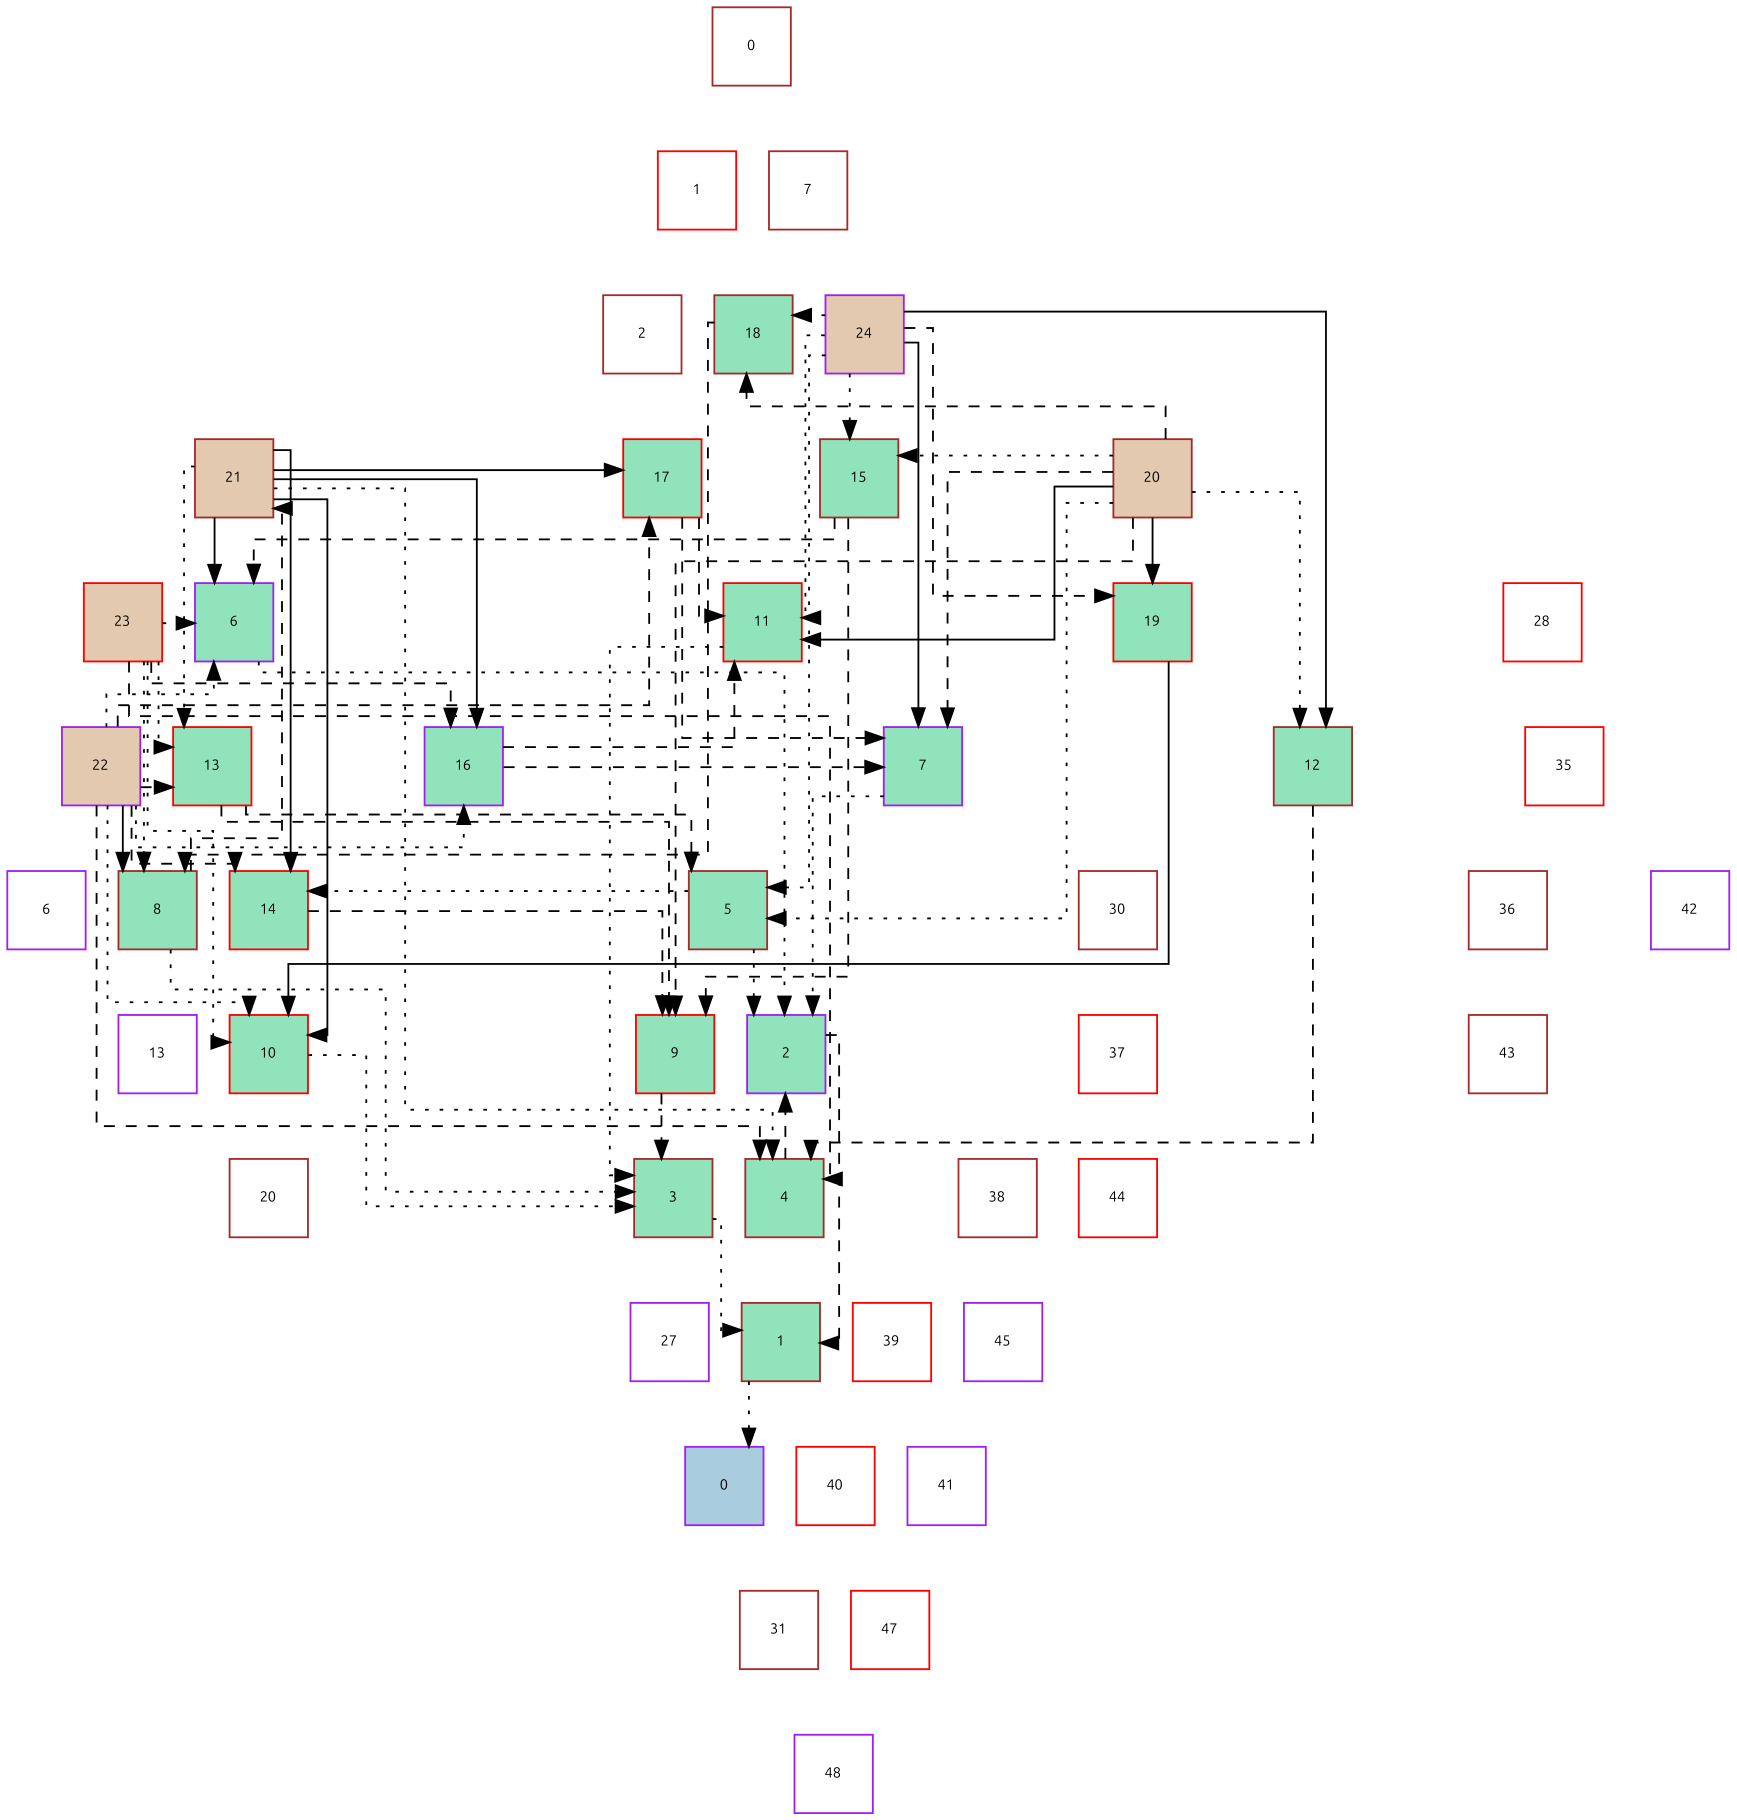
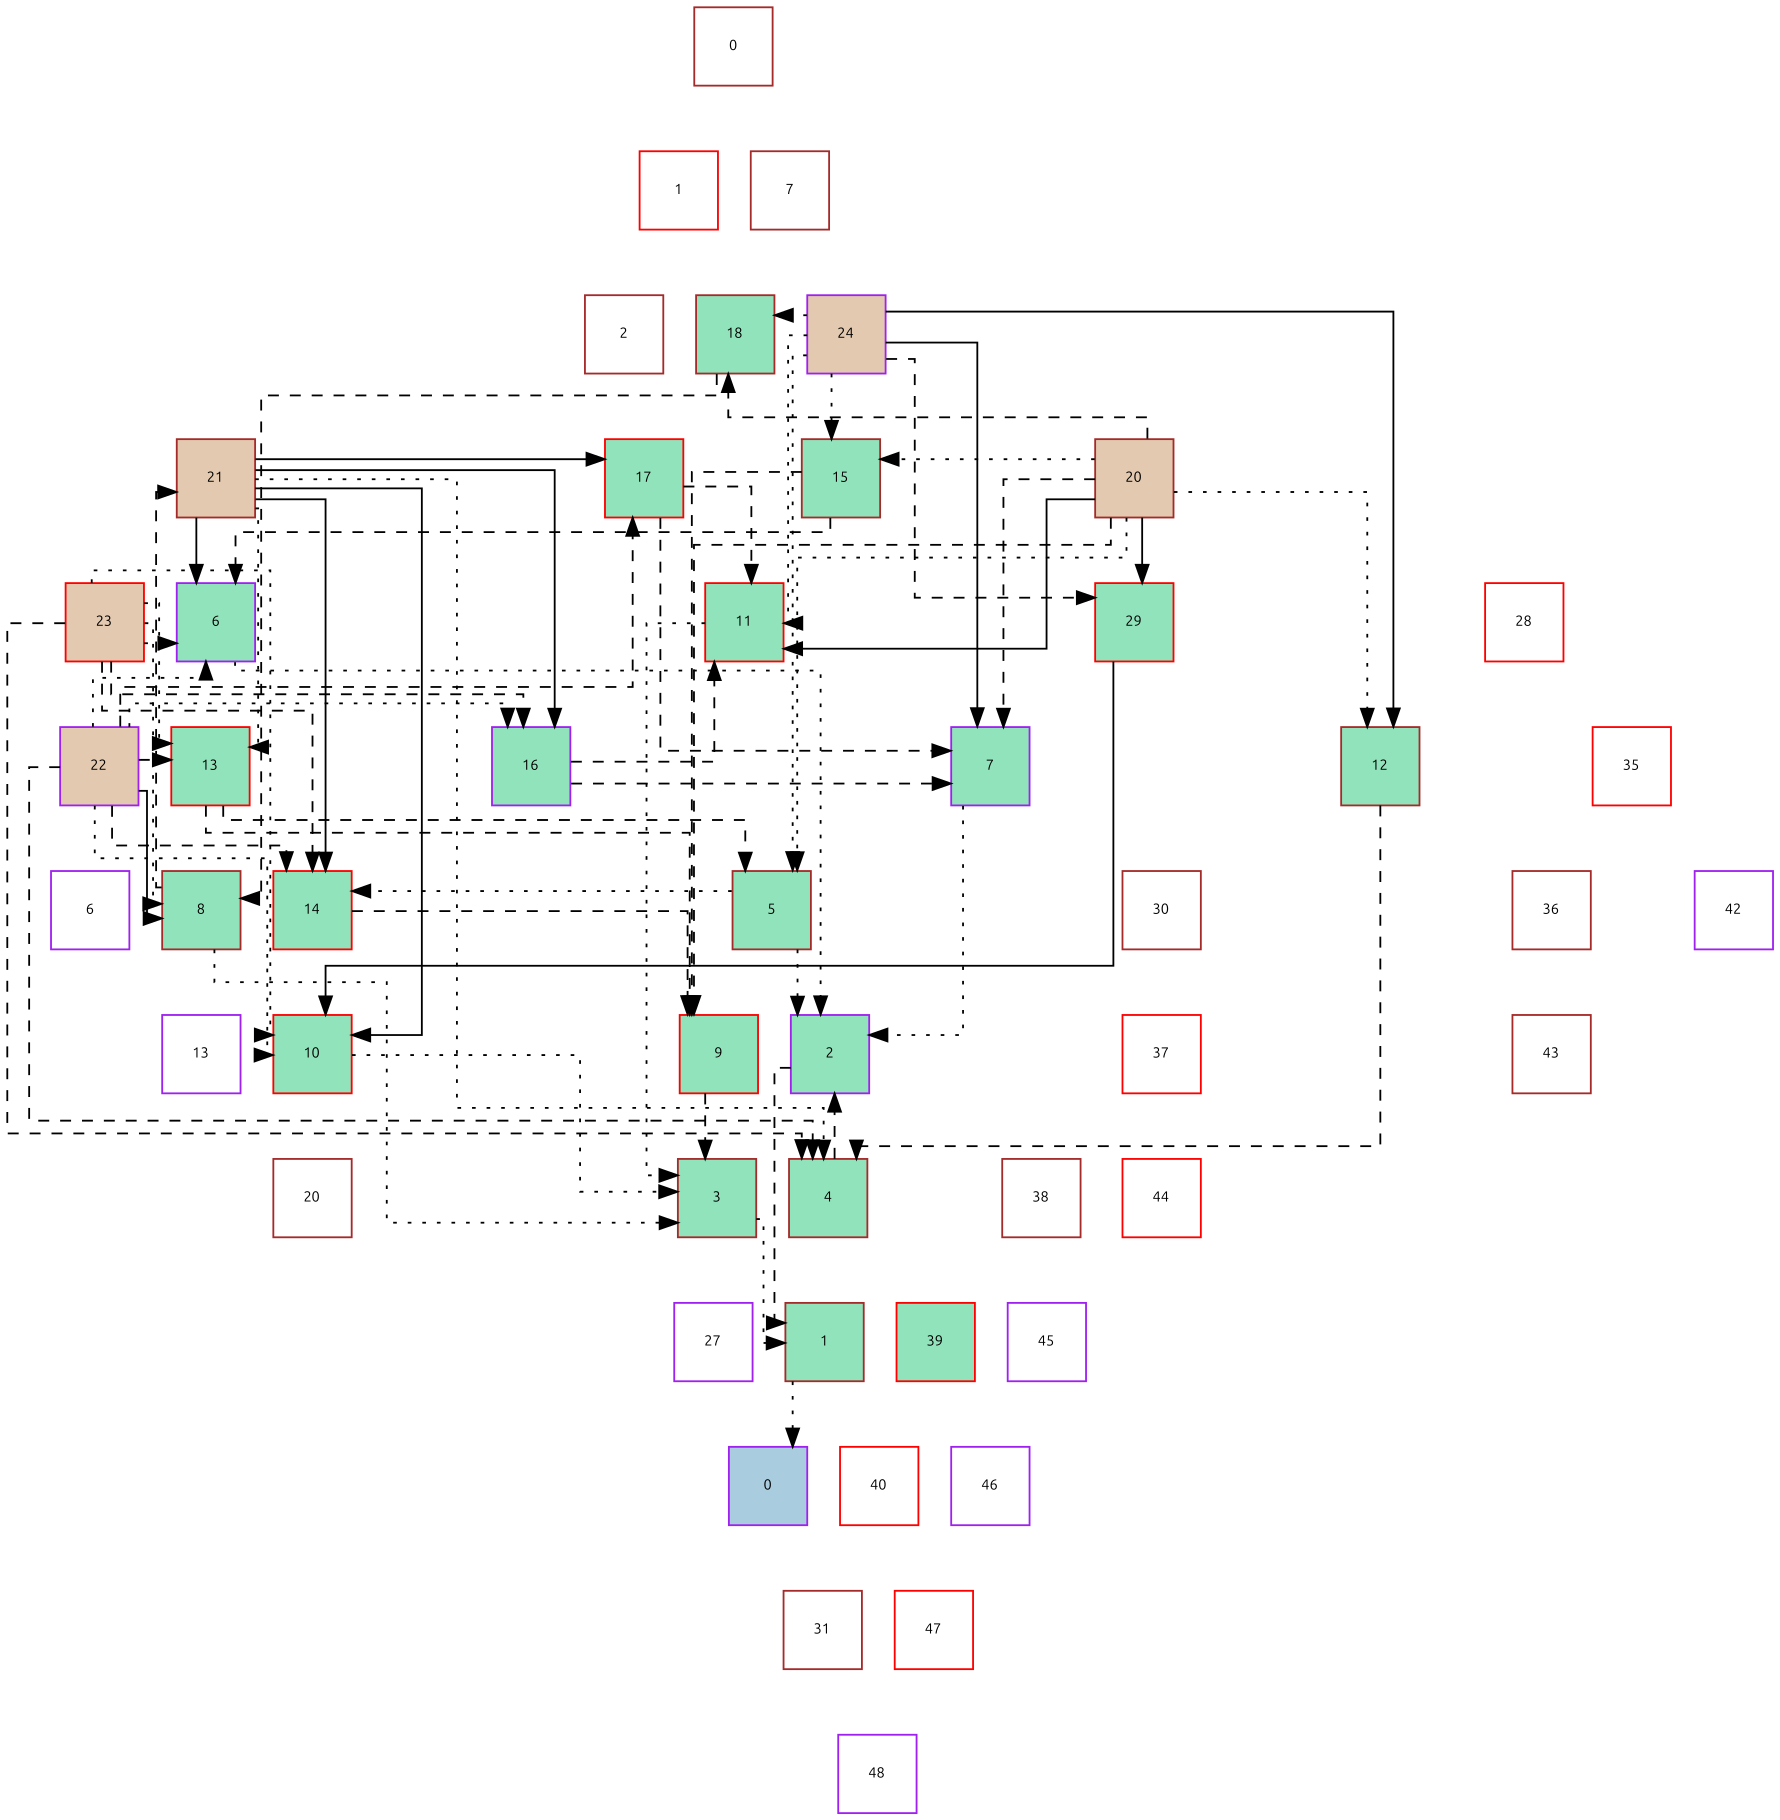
(1153, 622) -> (1134, 622)
none -> (313, 722)
(892, 1342) -> (936, 1342)
(947, 1486) -> (990, 1486)
